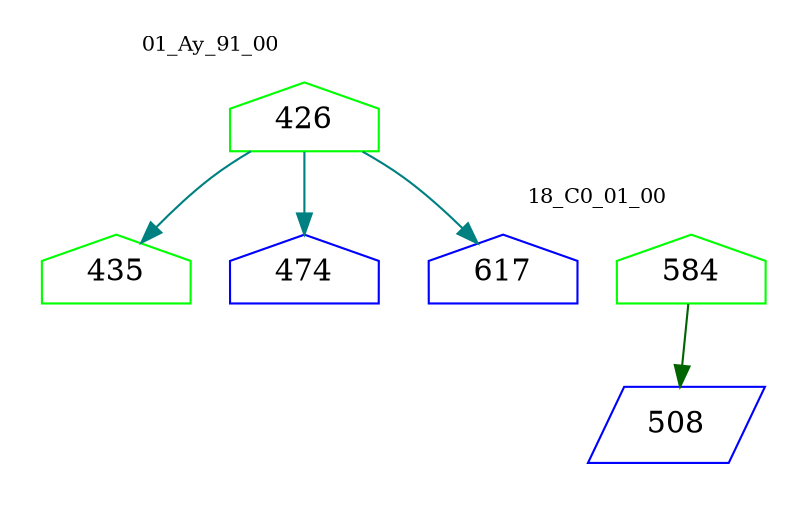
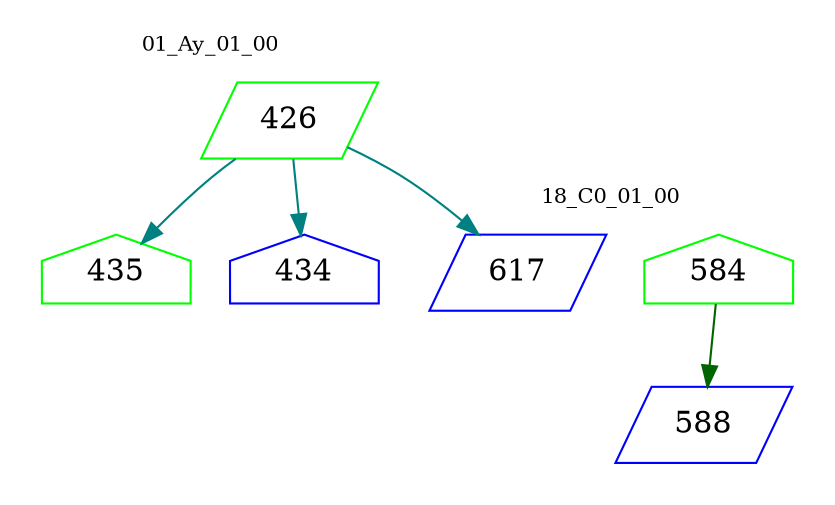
(210, 45) -> (210, 45)
(304, 120) -> (290, 120)
(304, 273) -> (304, 273)
(503, 273) -> (518, 273)
(676, 425) -> (704, 425)
